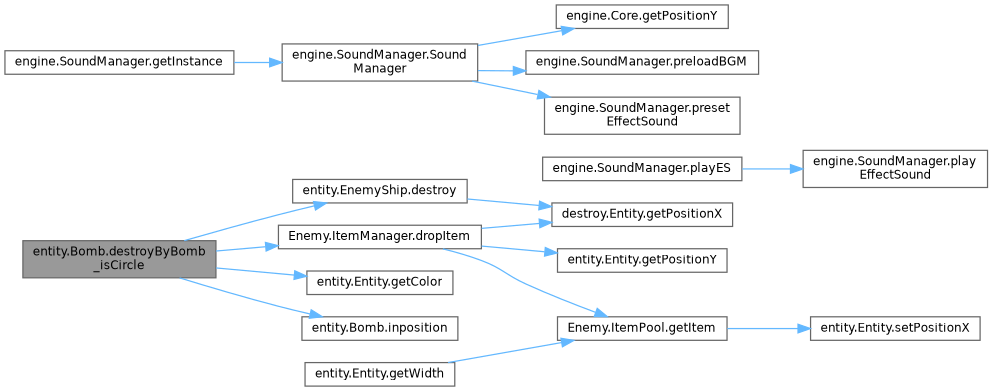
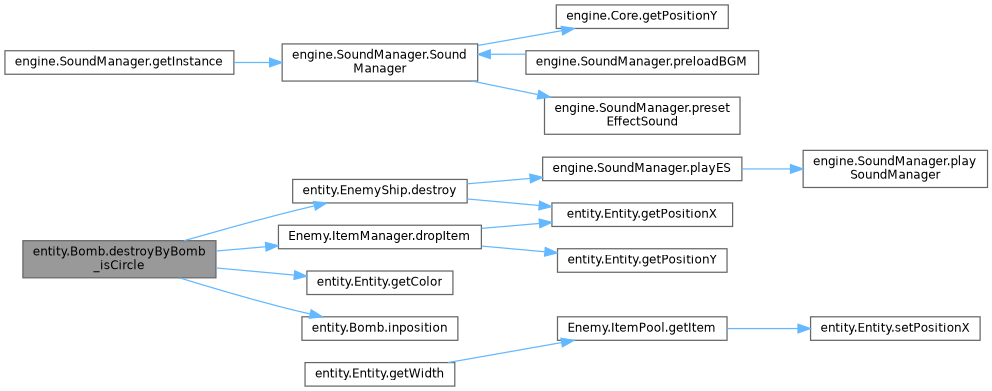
(496, 71) -> (508, 54)
(895, 169) -> (895, 169)
none -> (498, 181)
(642, 215) -> (642, 215)
(519, 281) -> none
